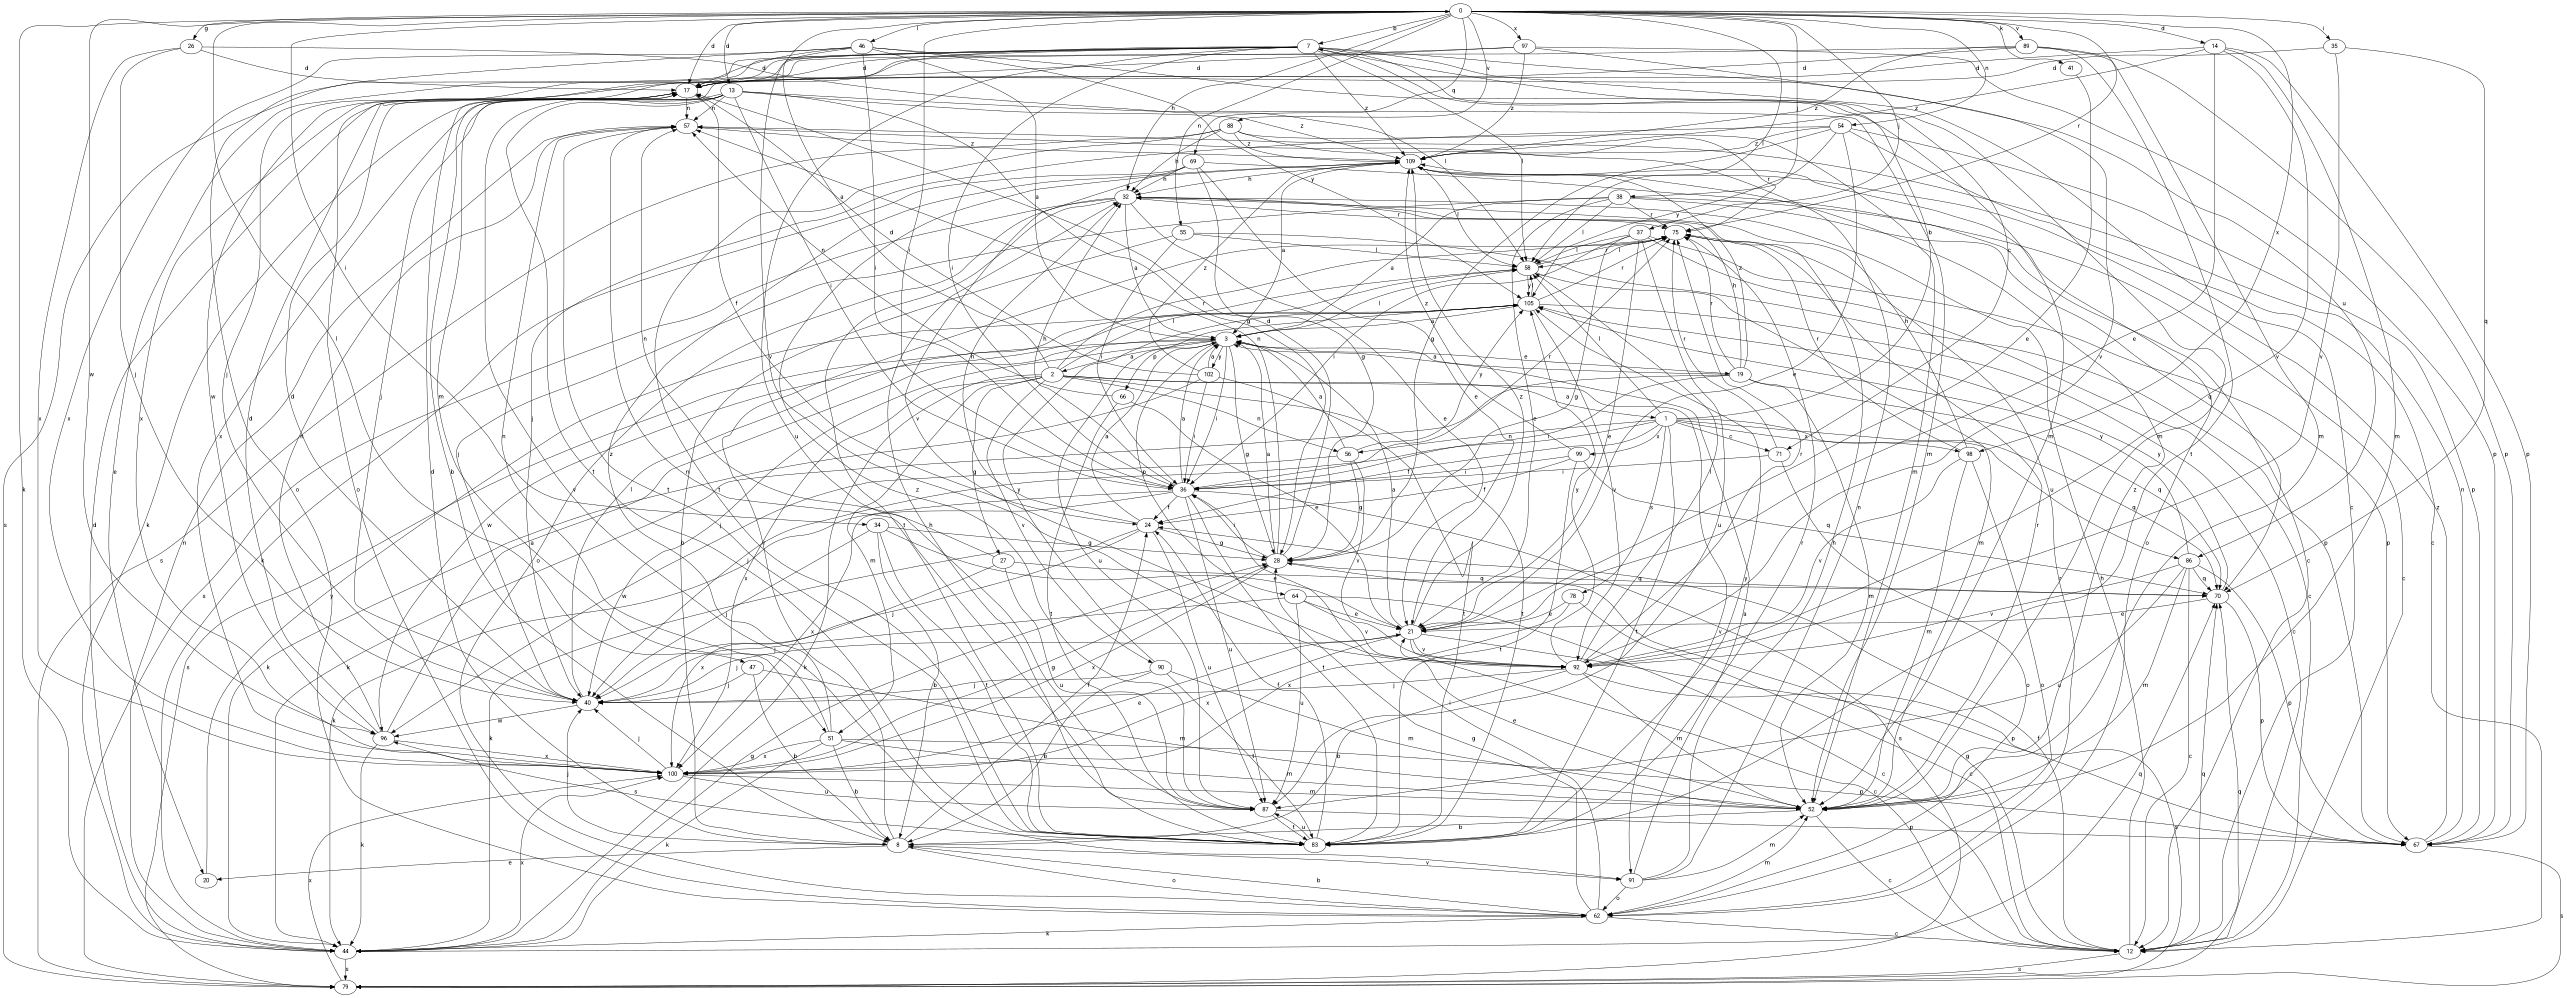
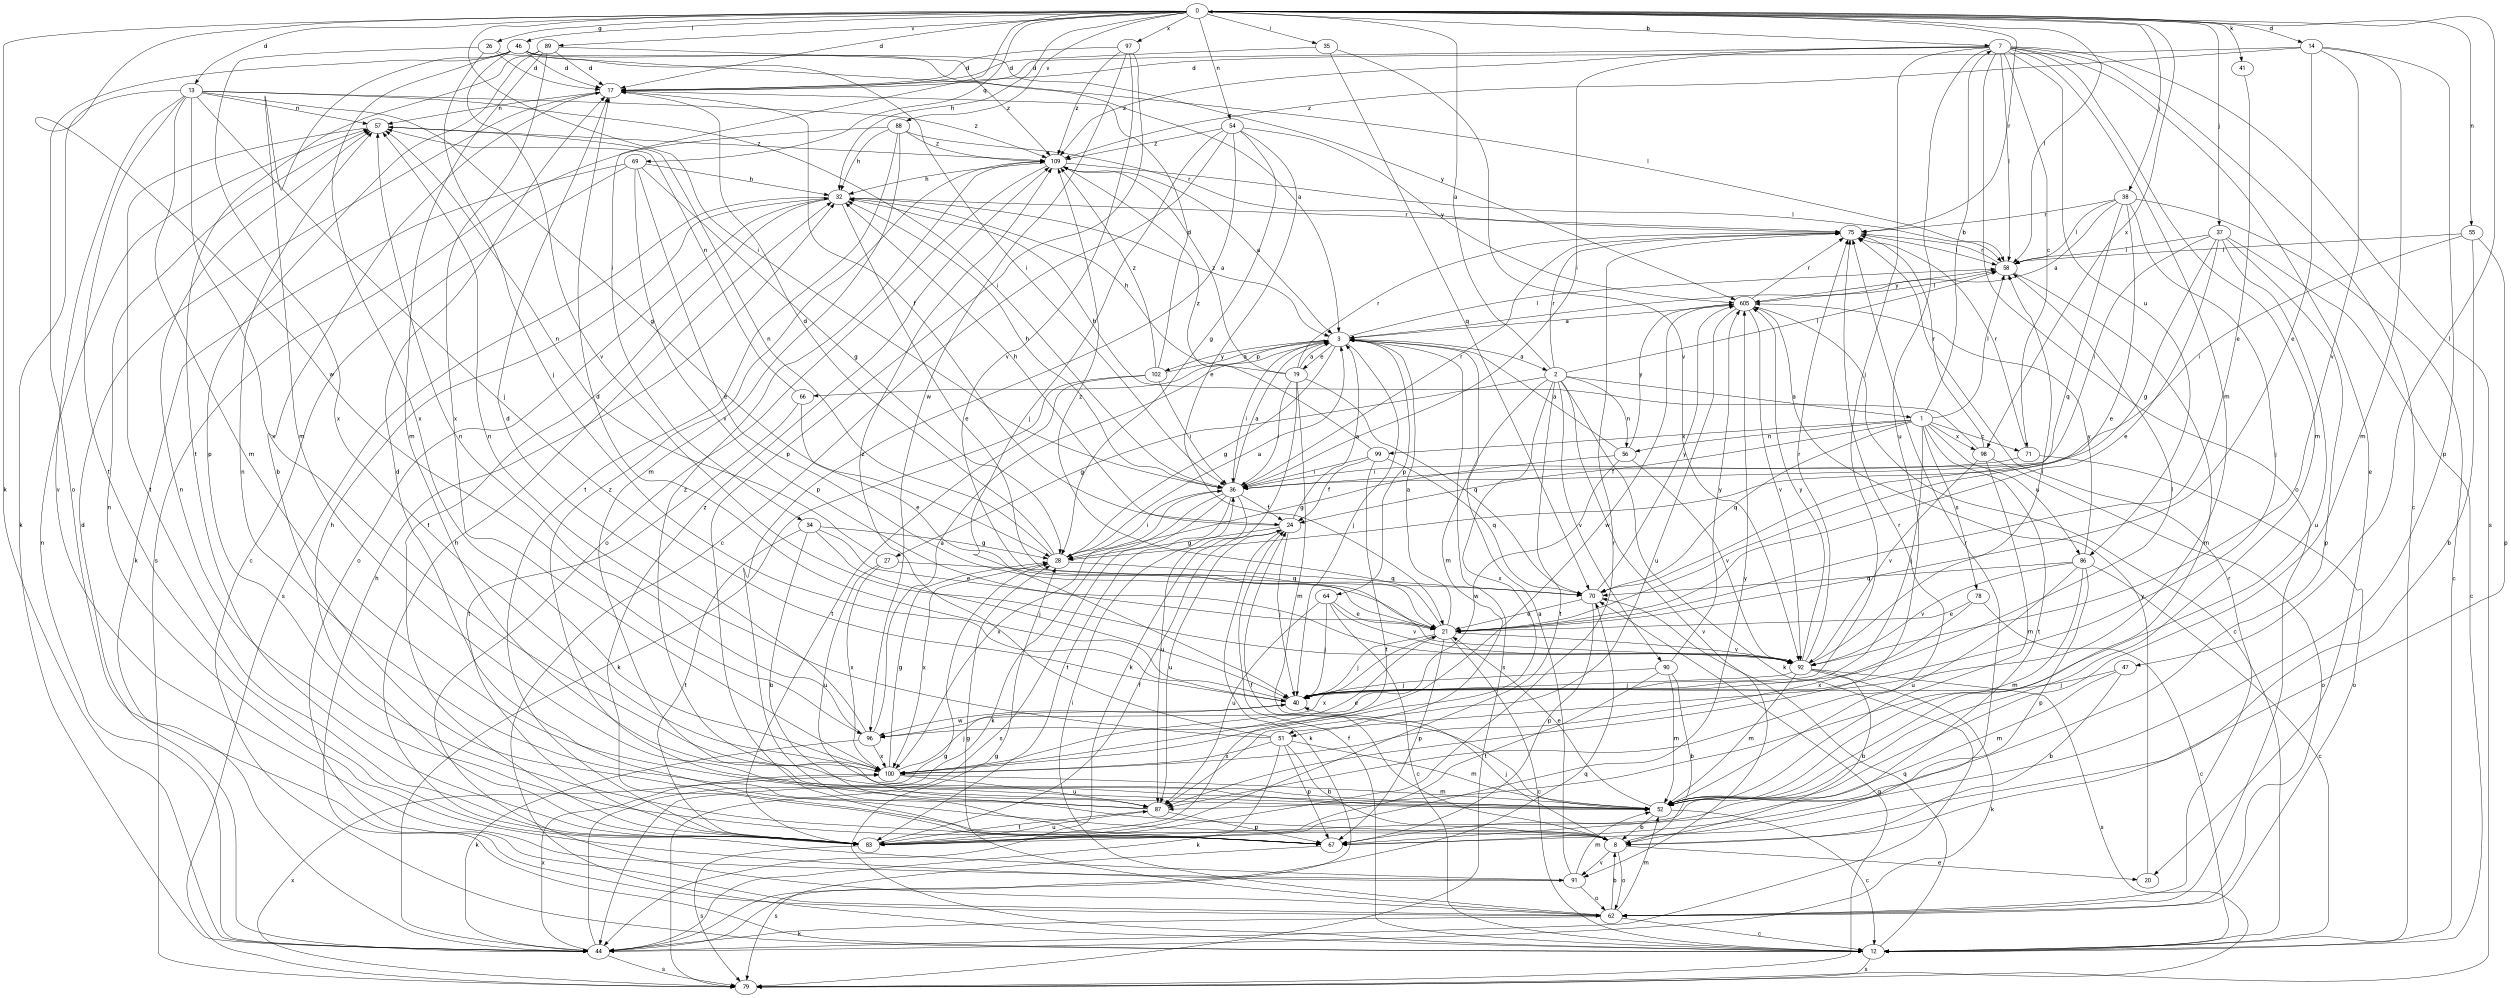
(1529, 304) -> (1744, 304)
(847, 822) -> (718, 860)
none -> (1449, 936)
